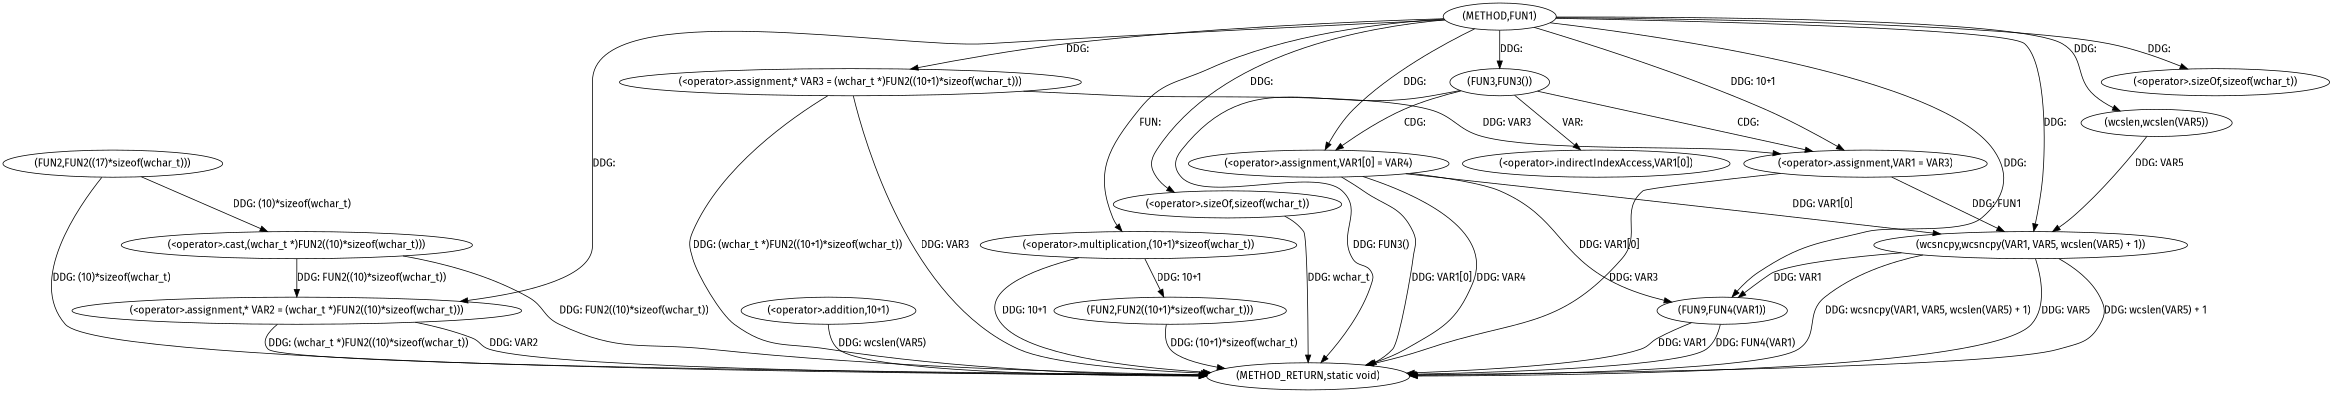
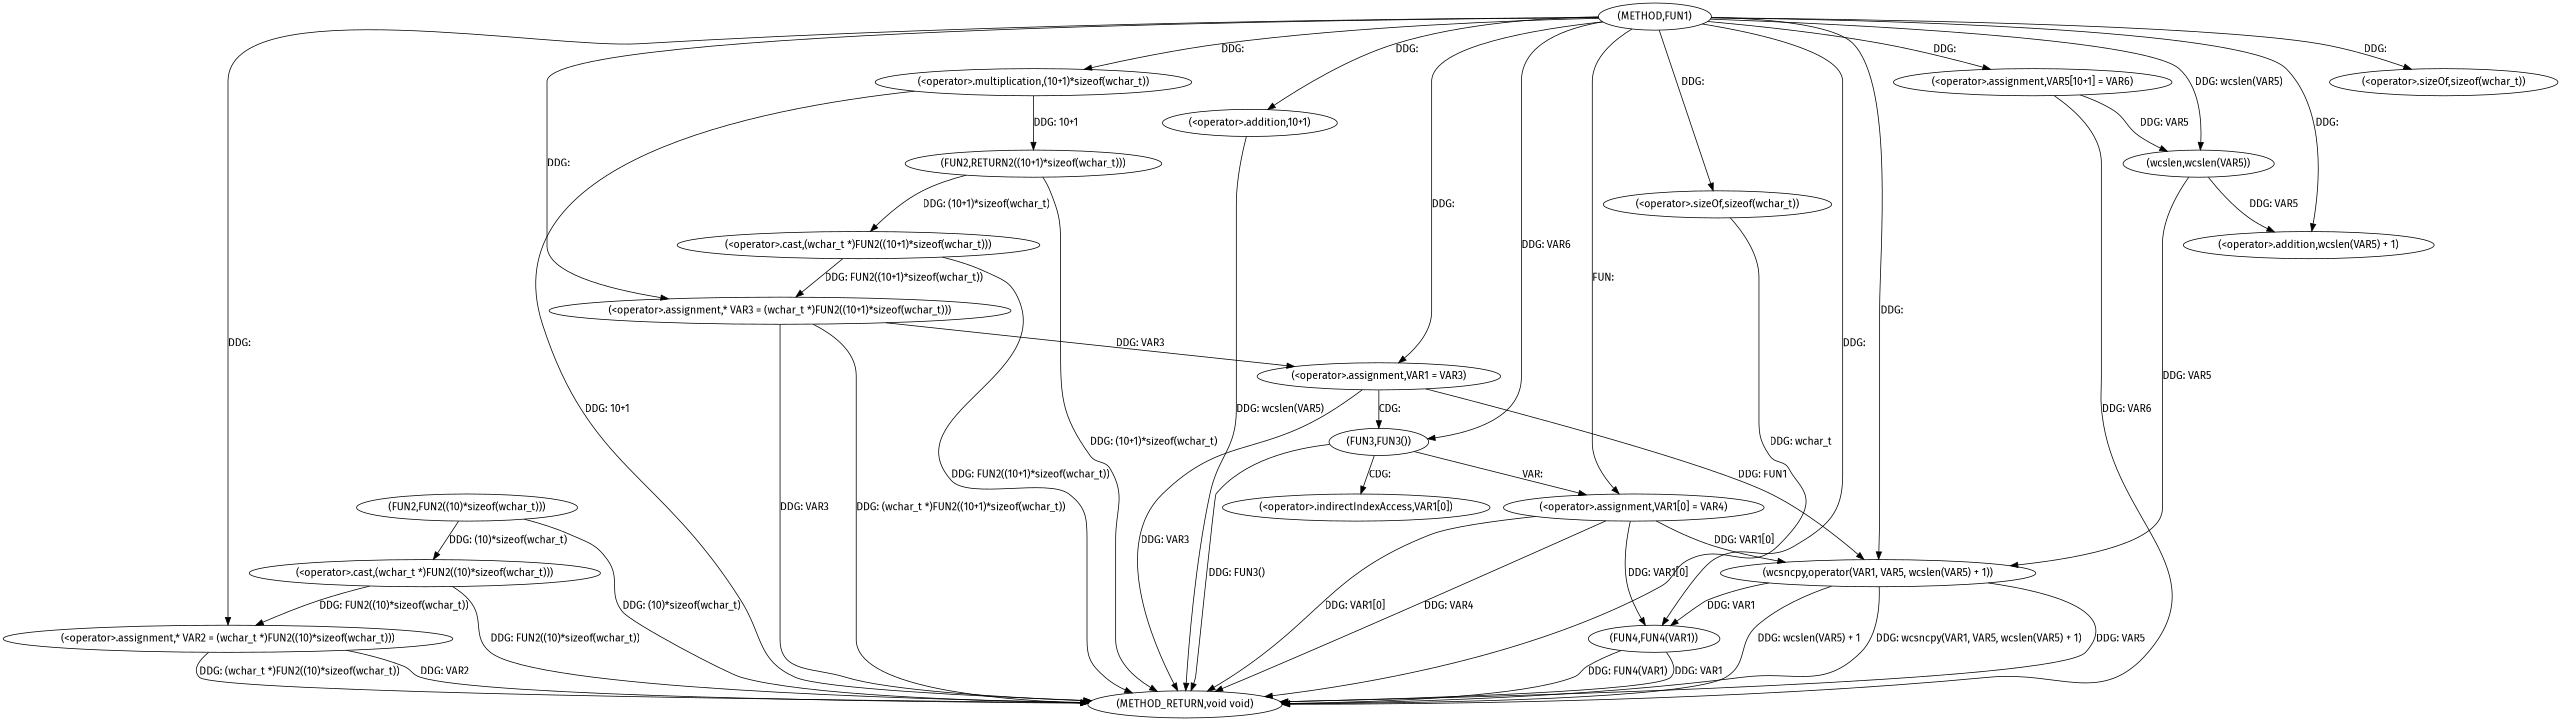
none -> (1429, 35)
(1513, 49) -> (1546, 245)
(2086, 49) -> (2239, 82)
(1416, 82) -> (1605, 278)
(1753, 82) -> (1444, 204)
none -> (2033, 82)
(1671, 120) -> (1379, 405)
(1152, 123) -> (1234, 49)
(1416, 123) -> (1534, 475)
(1574, 123) -> (1381, 475)
(113, 164) -> (467, 508)
none -> (858, 245)
(2031, 245) -> (1878, 573)
none -> (2309, 245)
(1170, 311) -> (1033, 164)
(1722, 311) -> (1654, 639)
(1308, 376) -> (1185, 704)
